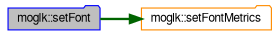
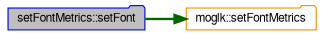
(54, 19) -> (76, 19)
